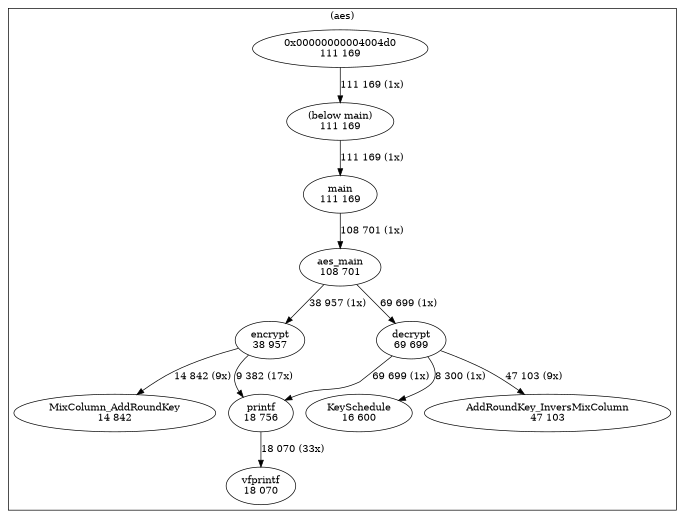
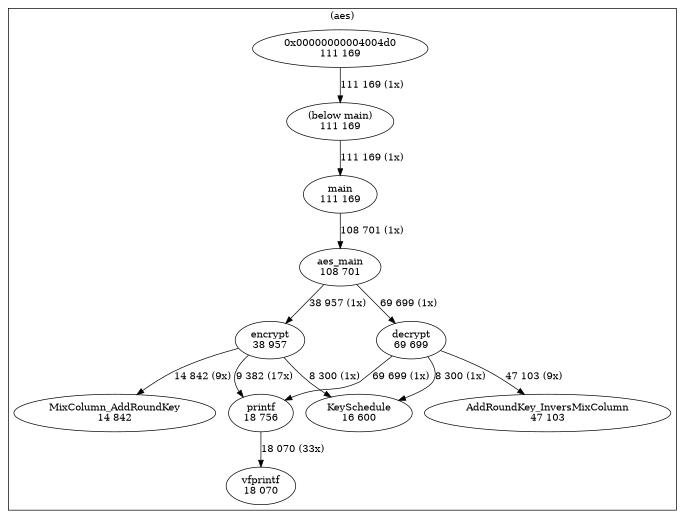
none -> (303, 377)
